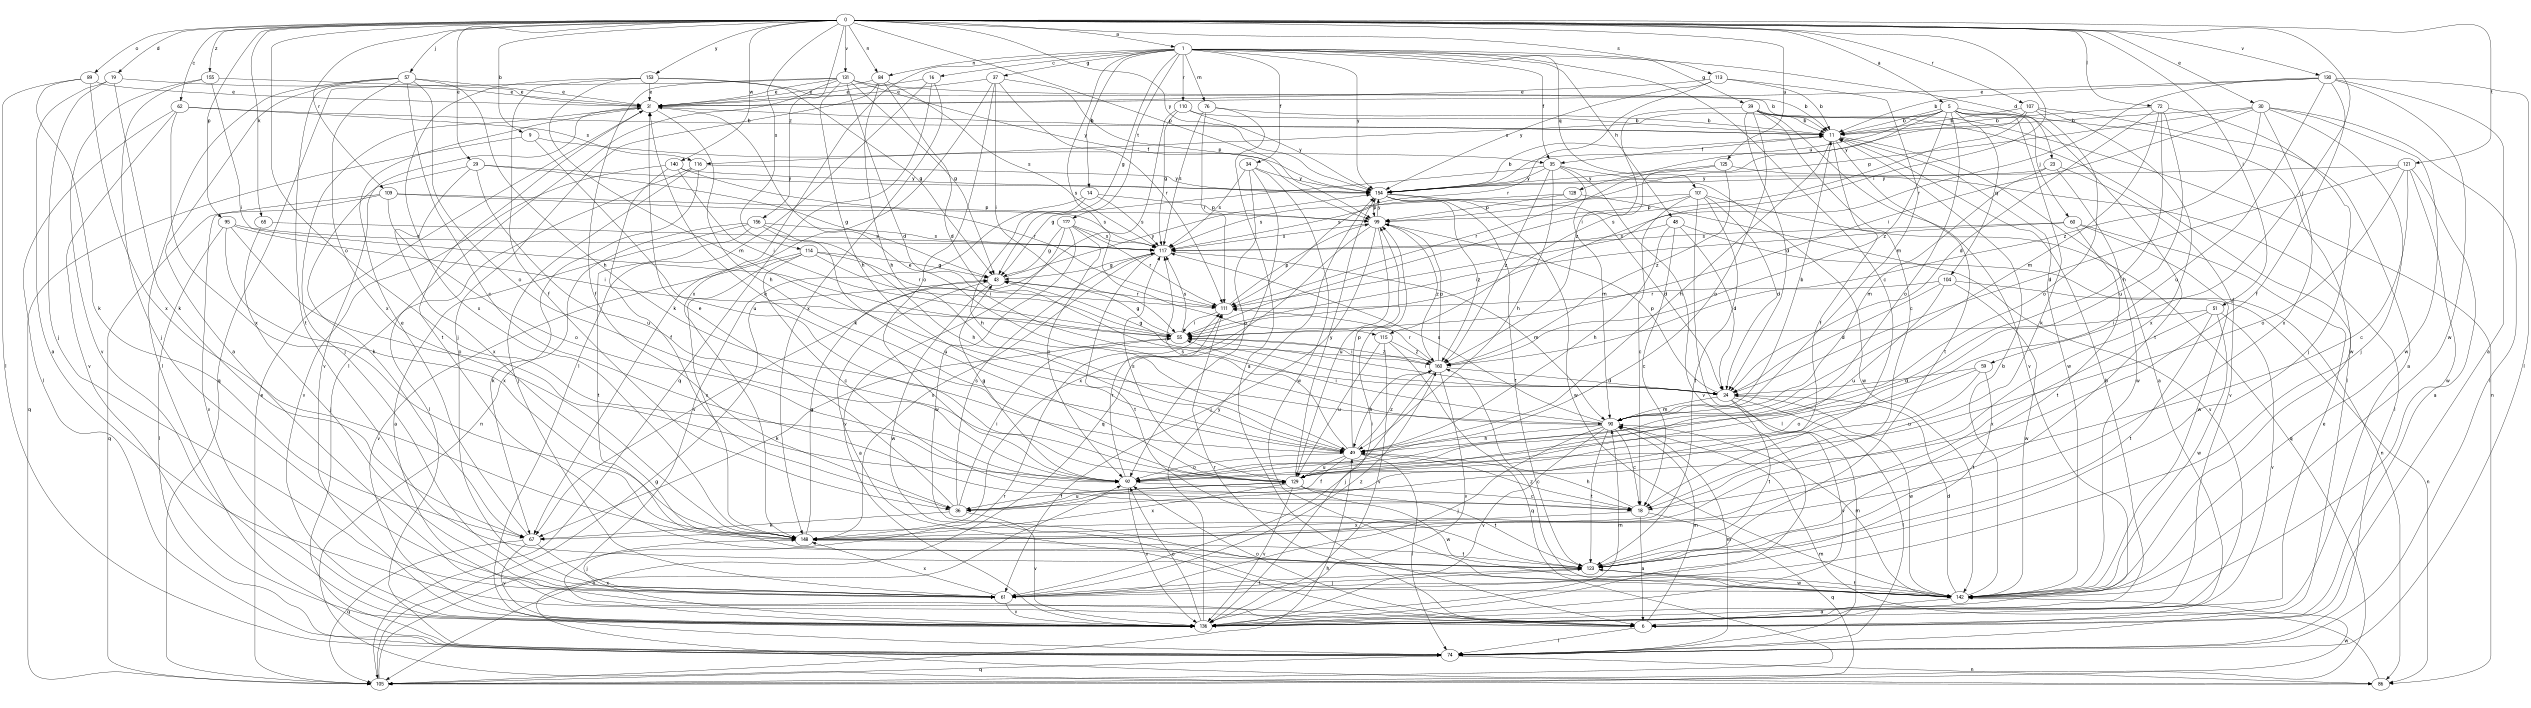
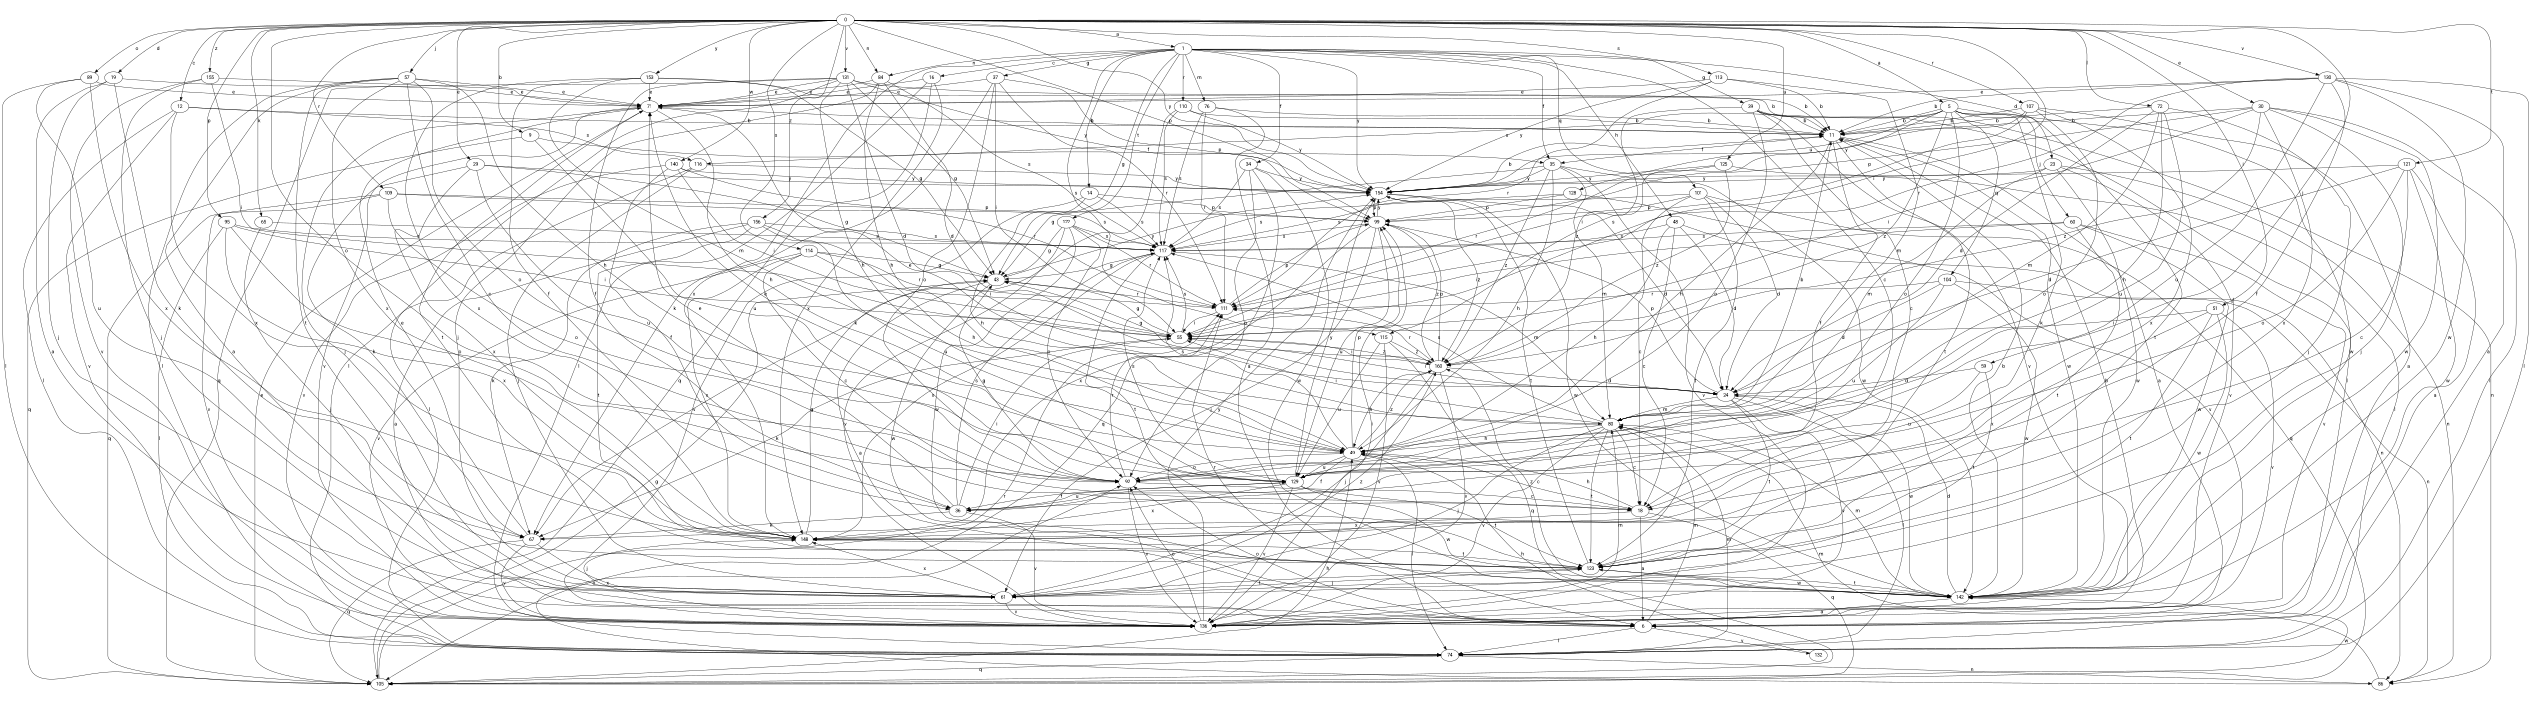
(180, 107) -> (180, 107)
(650, 107) -> (650, 107)
(1165, 179) -> (1165, 179)
(1786, 253) -> none
(99, 309) -> (99, 309)
(1512, 347) -> (1524, 351)
(1611, 424) -> (1611, 424)
(2324, 424) -> (2324, 424)
(1564, 448) -> none
(1856, 554) -> none
none -> (1818, 655)
(953, 675) -> (2406, 339)
